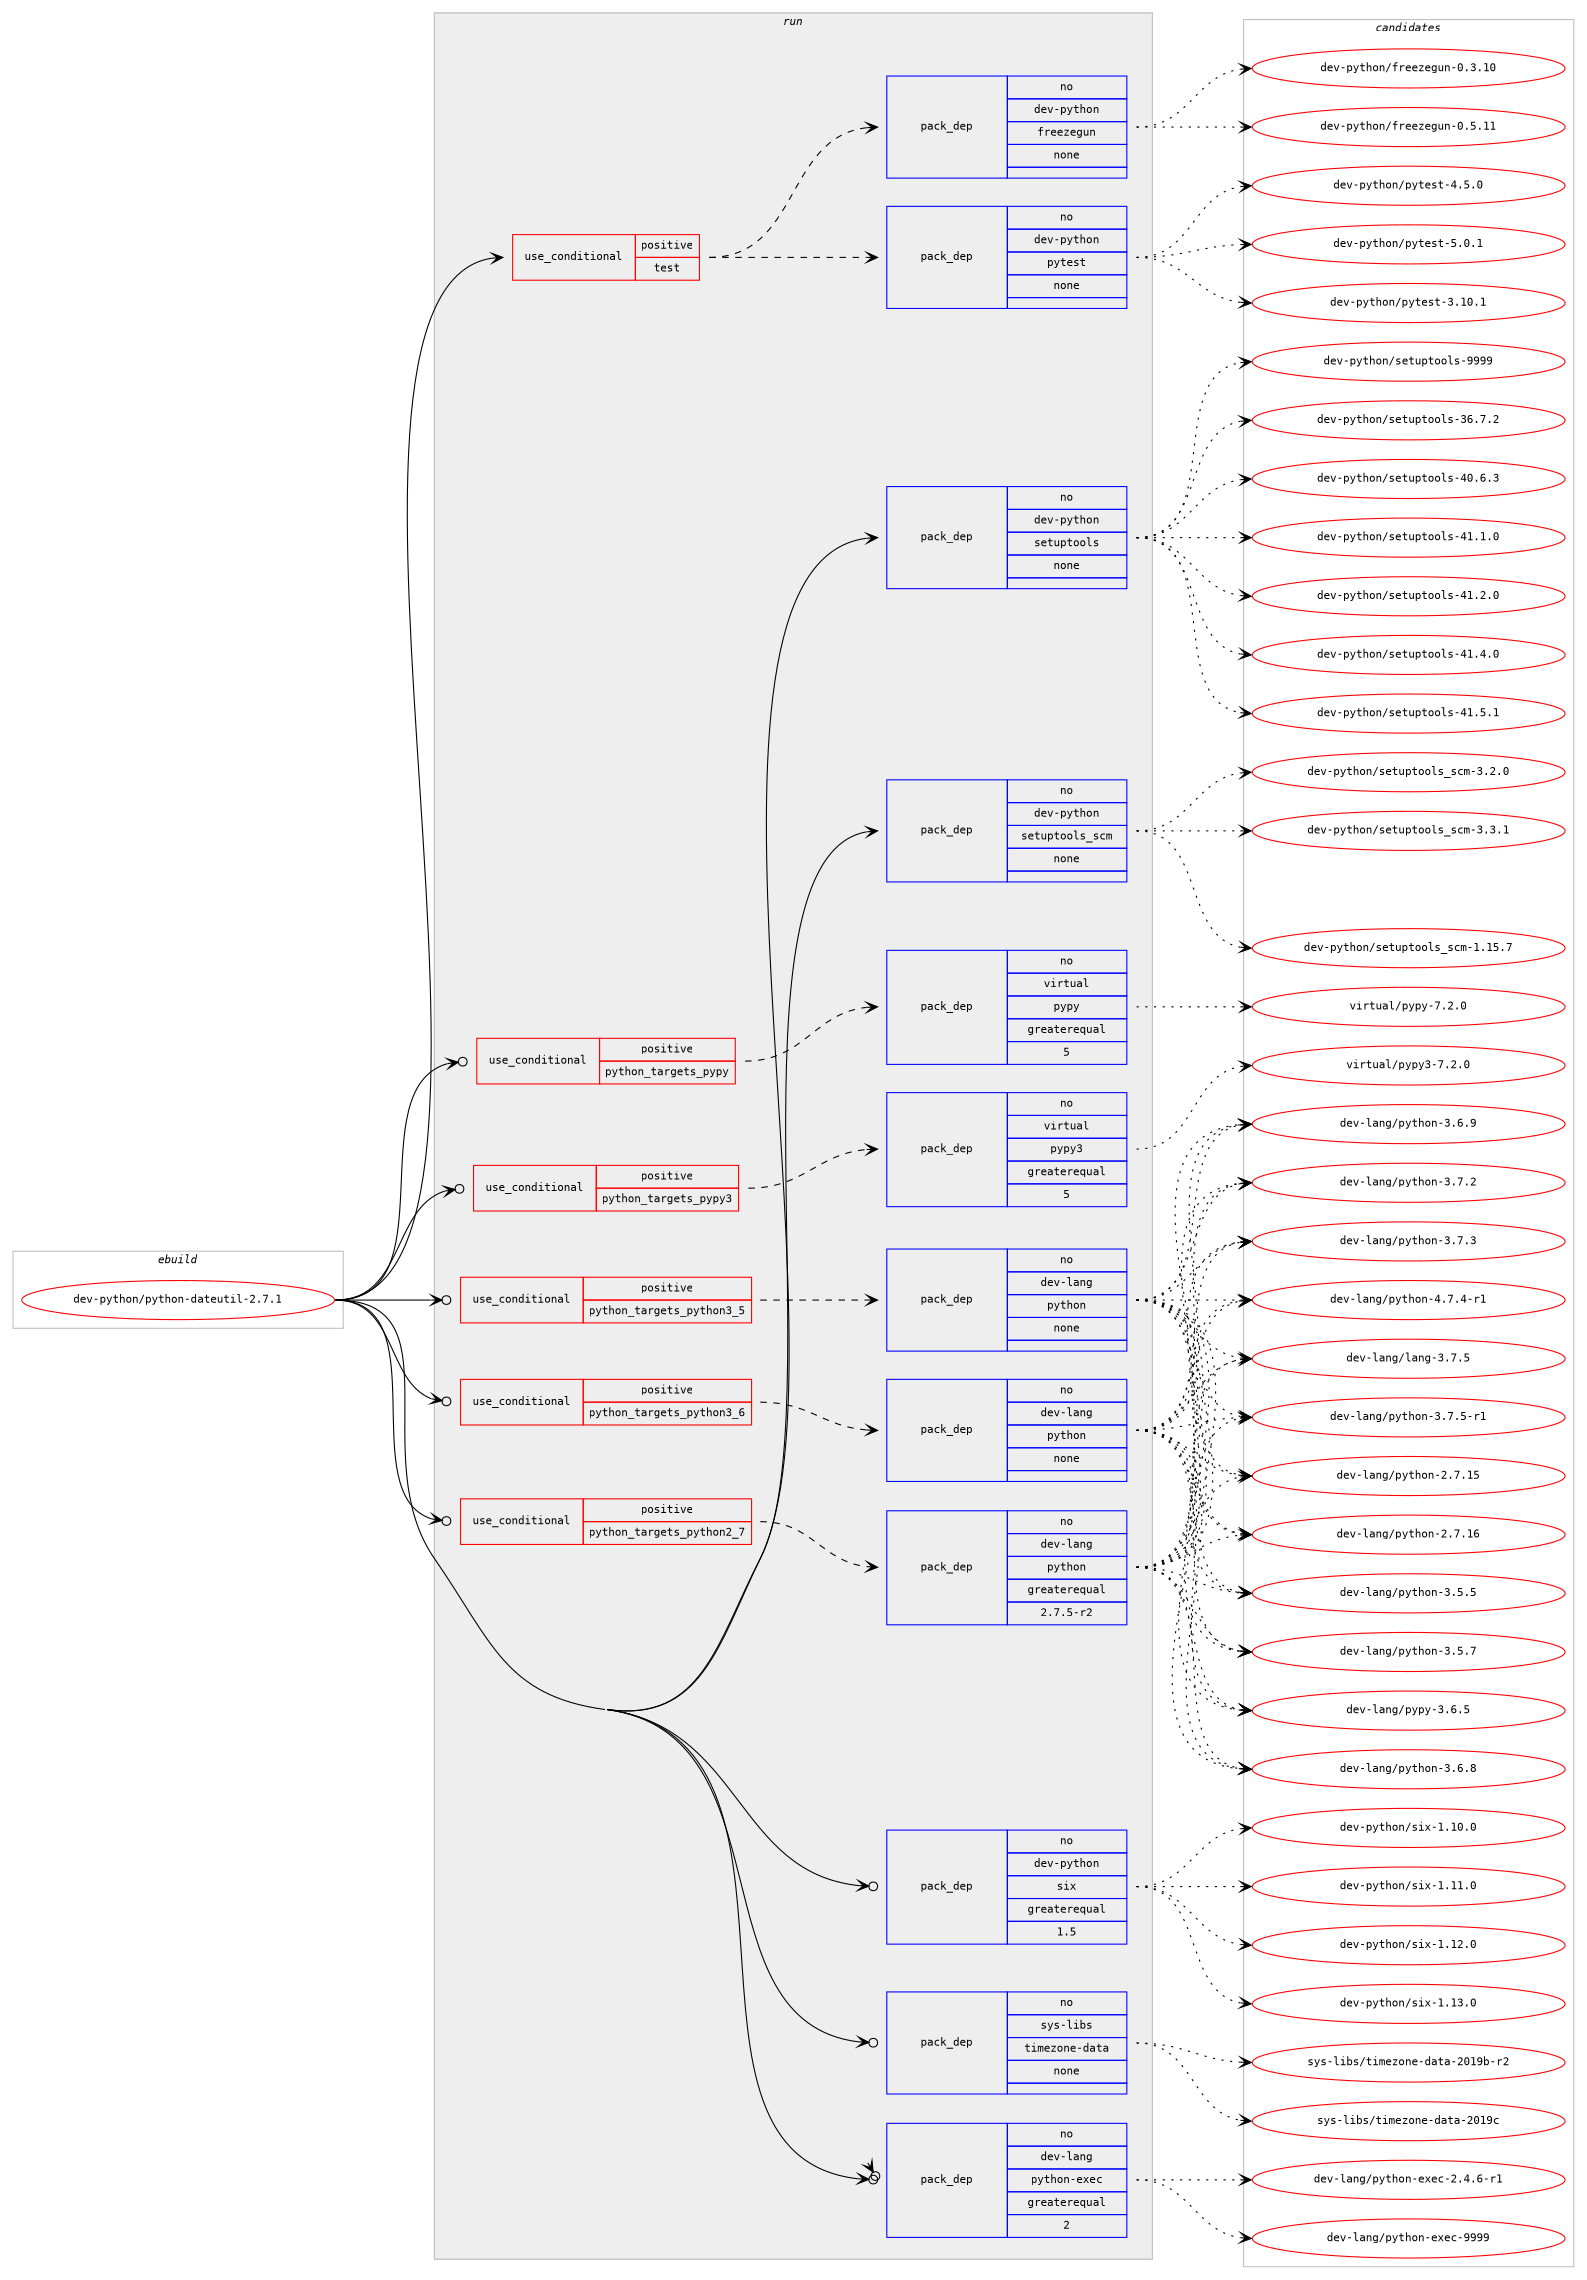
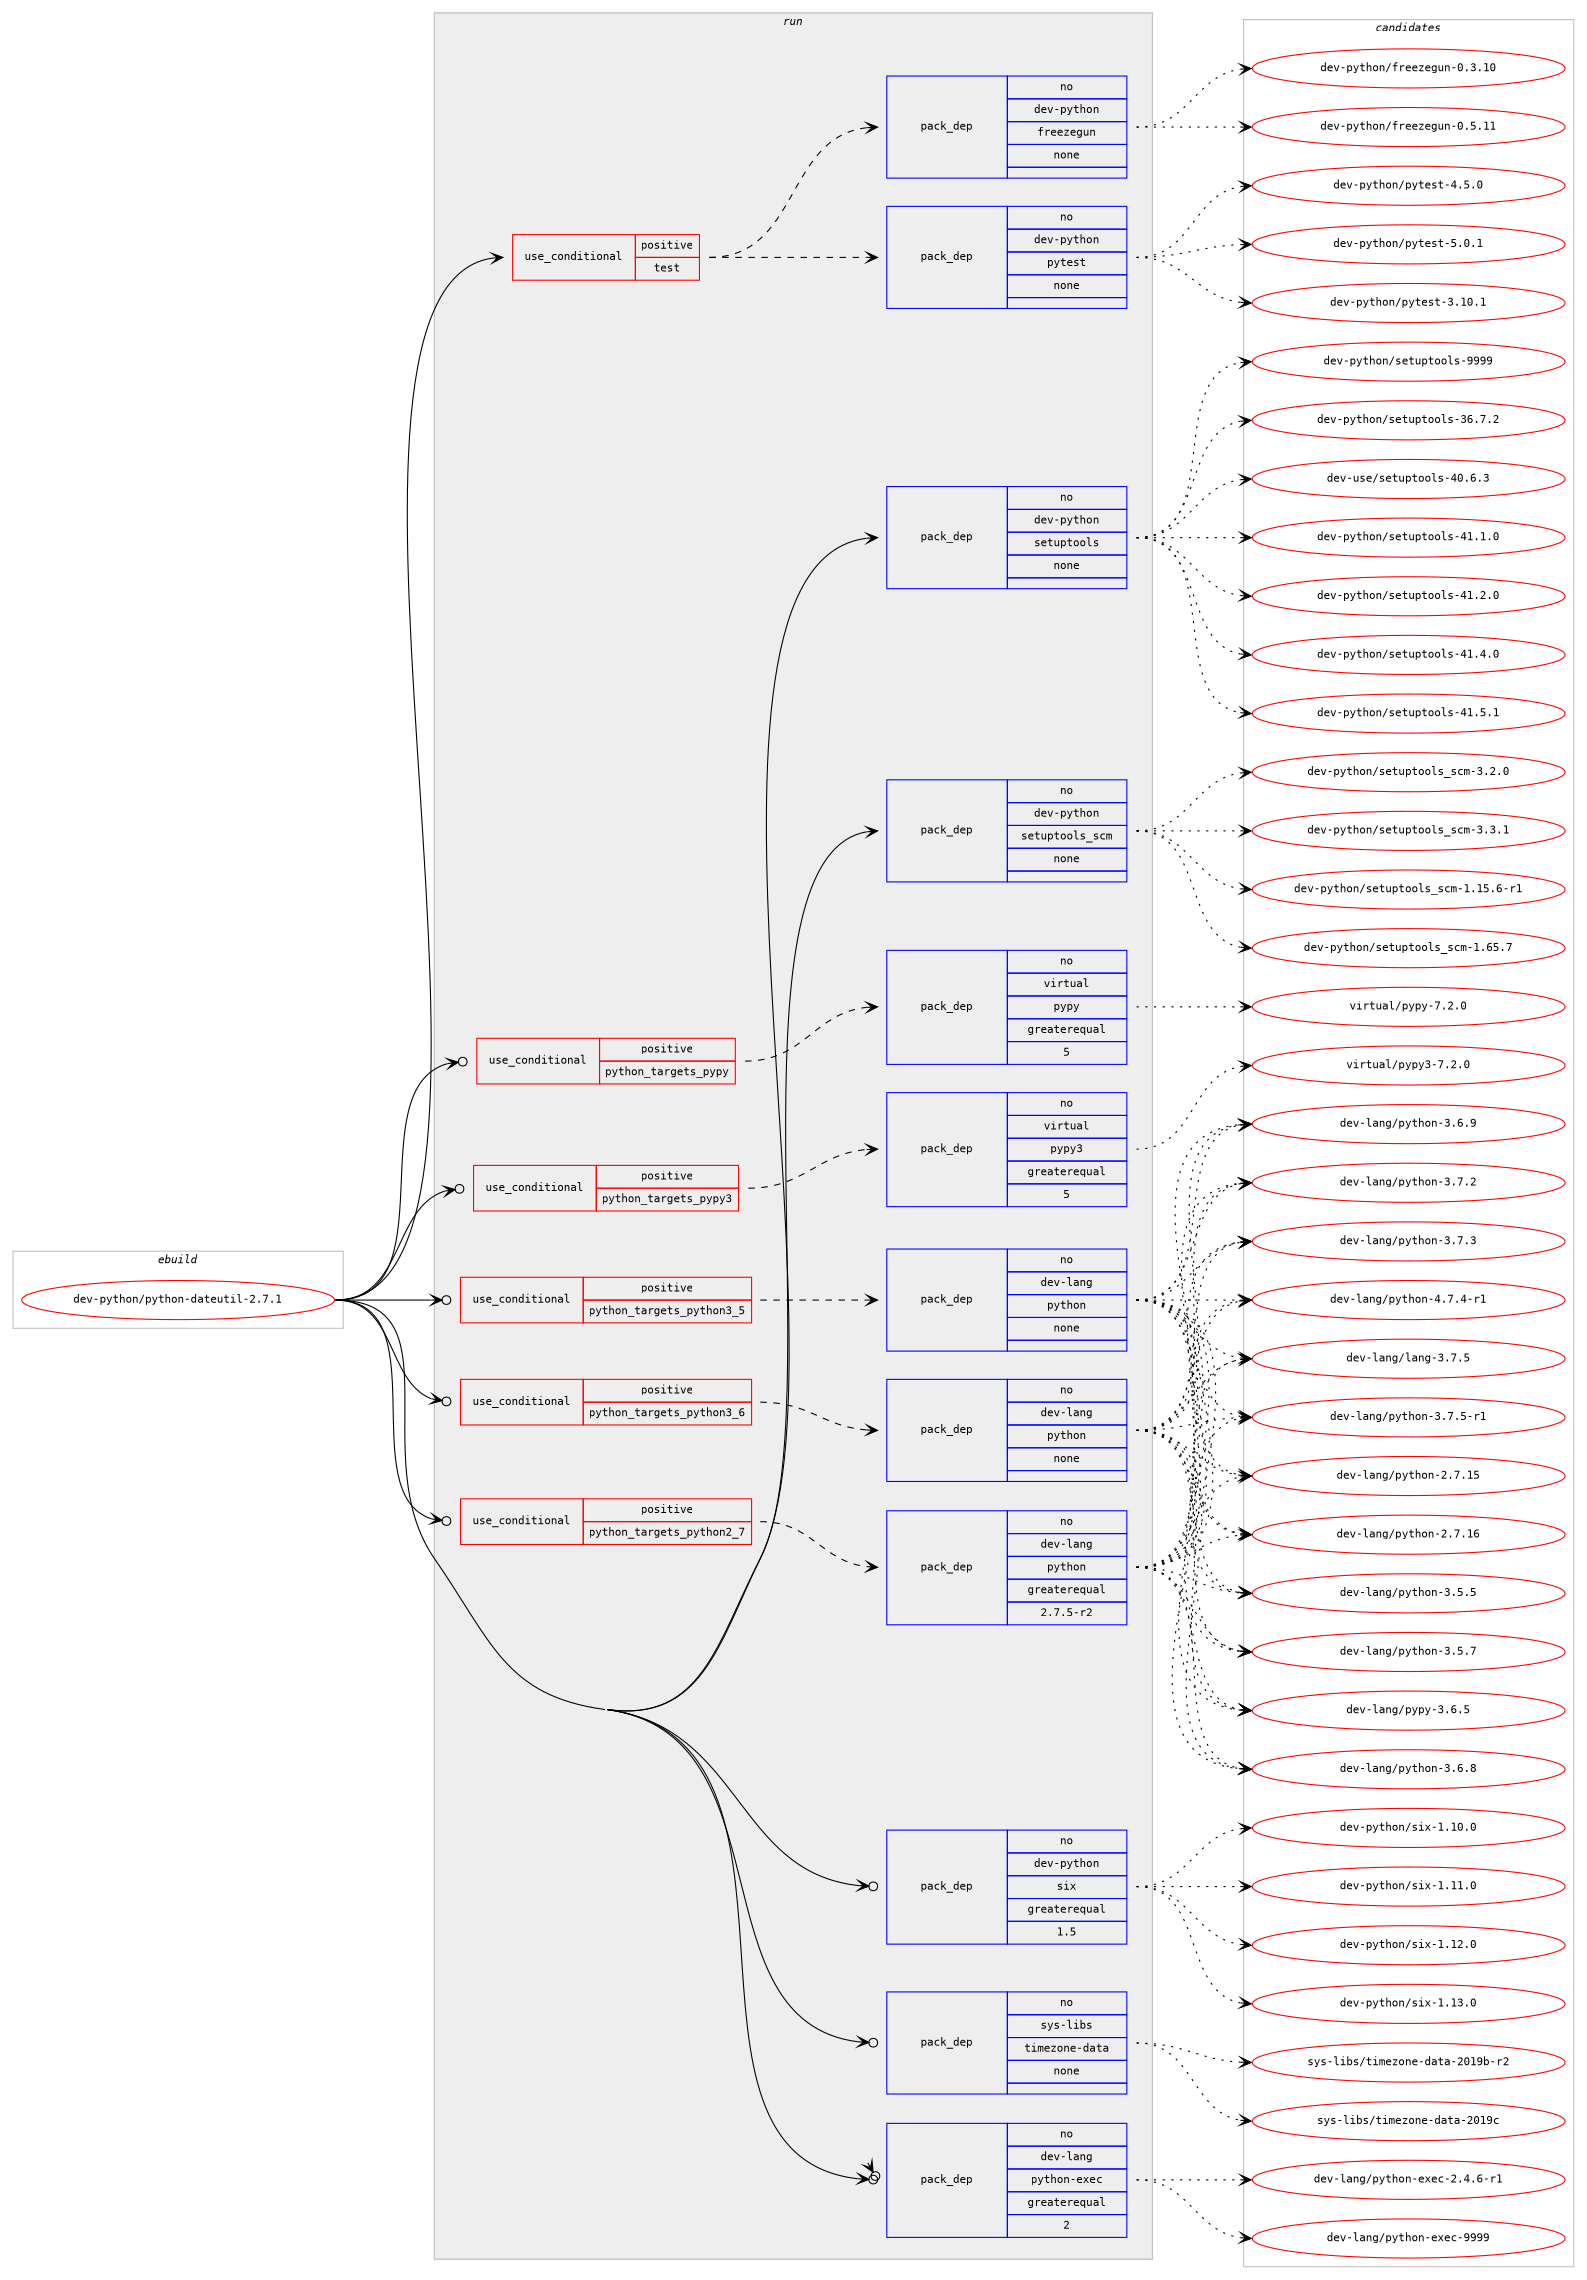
(1409, 479) -> (1409, 479)
none -> (1409, 890)
(1409, 948) -> (1409, 948)
